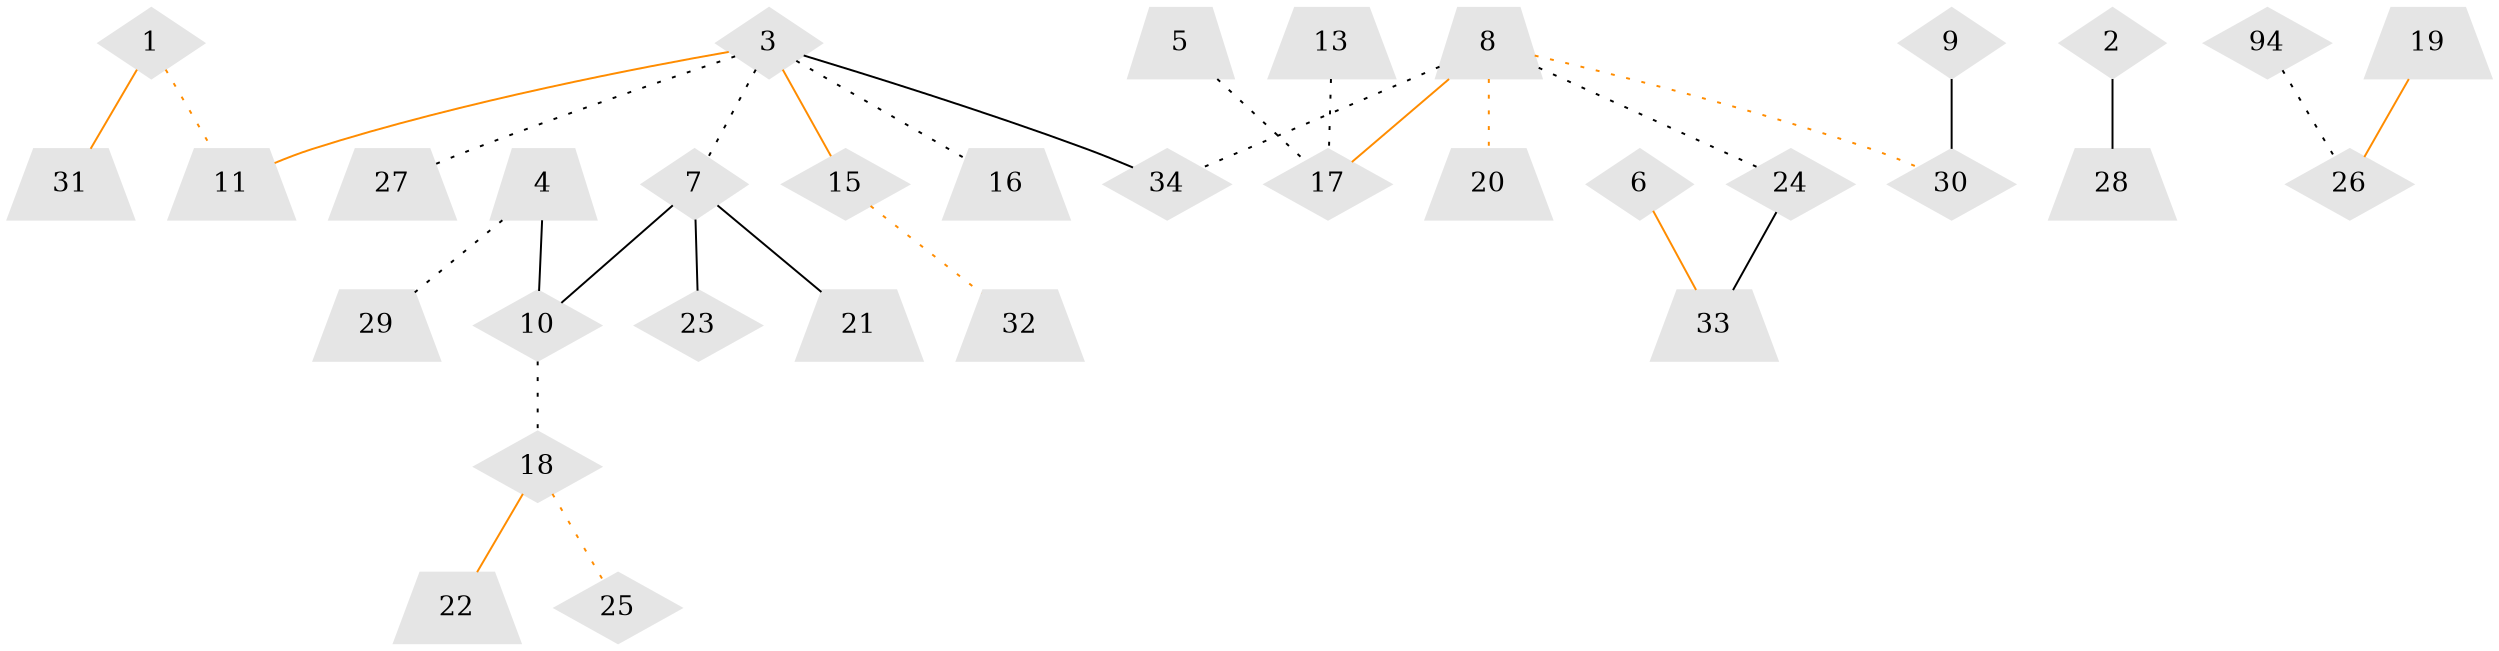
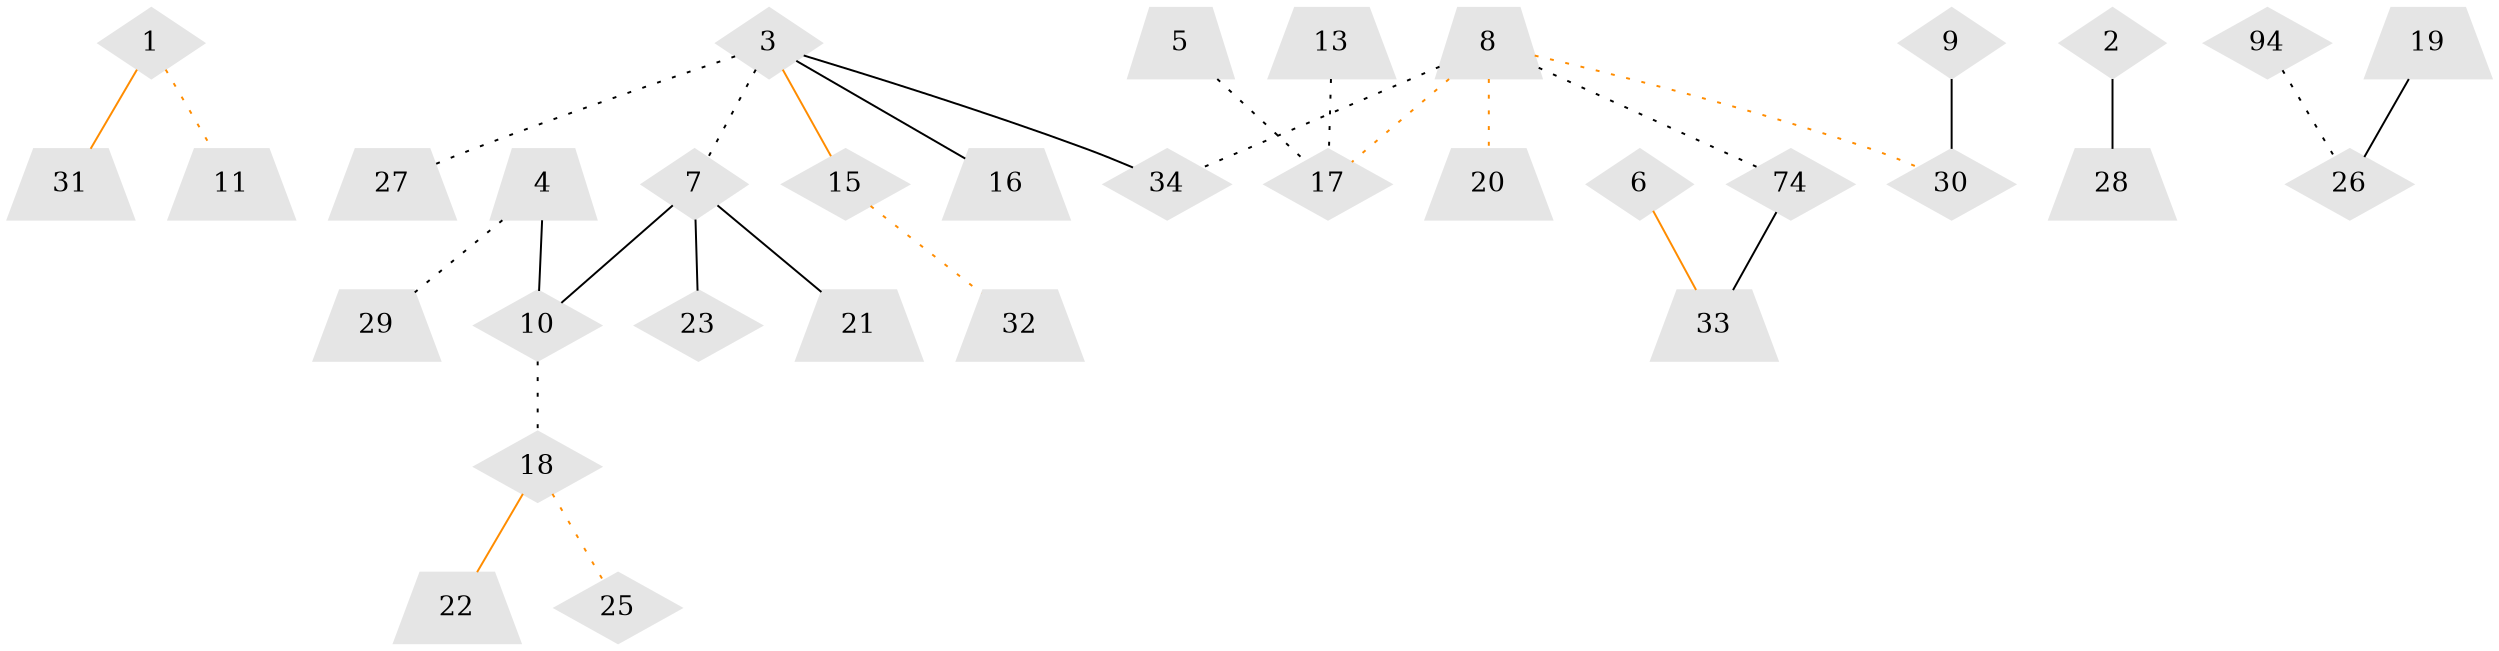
(499, 99) -> none
(881, 110) -> (881, 110)
(2387, 118) -> (2387, 118)
(1400, 121) -> (1400, 121)
(1791, 184) -> (1791, 184)
